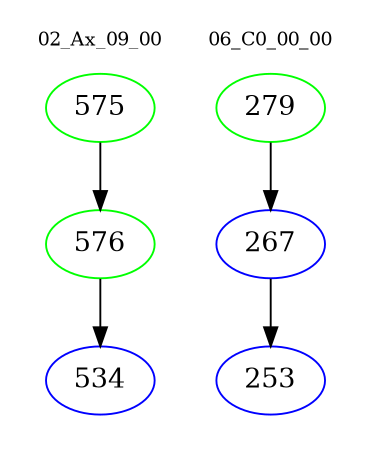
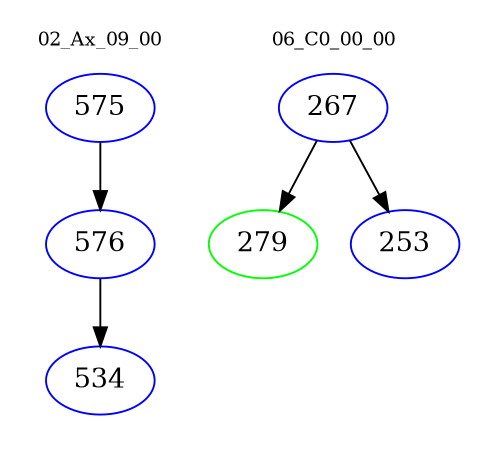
(100, 108) -> (100, 108)
(271, 167) -> (303, 167)
(100, 244) -> (100, 244)
